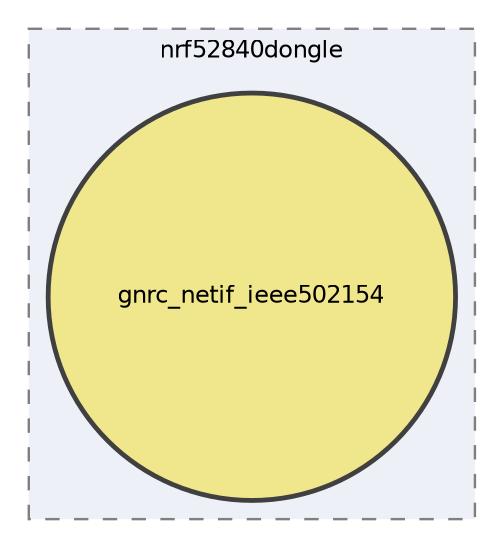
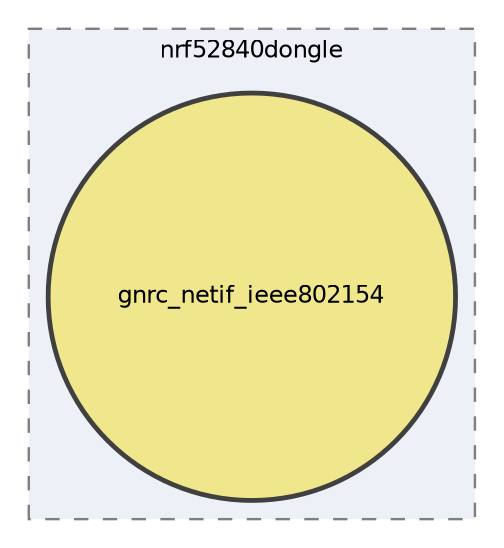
(252, 297) -> (252, 297)
